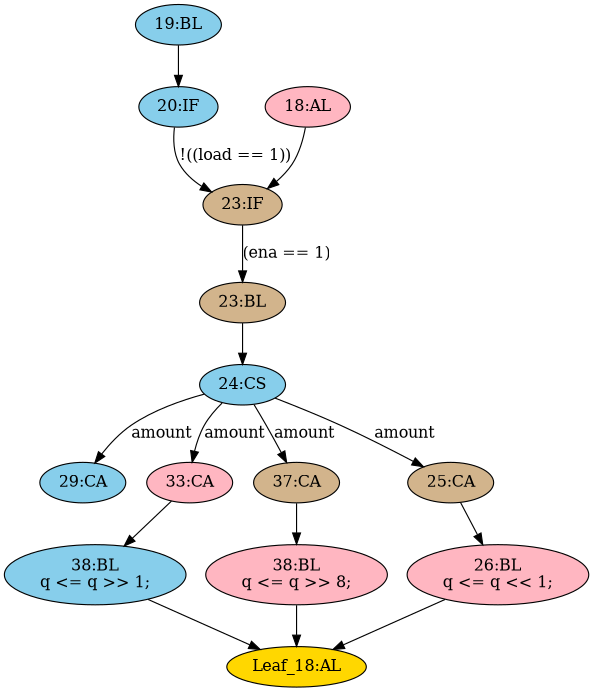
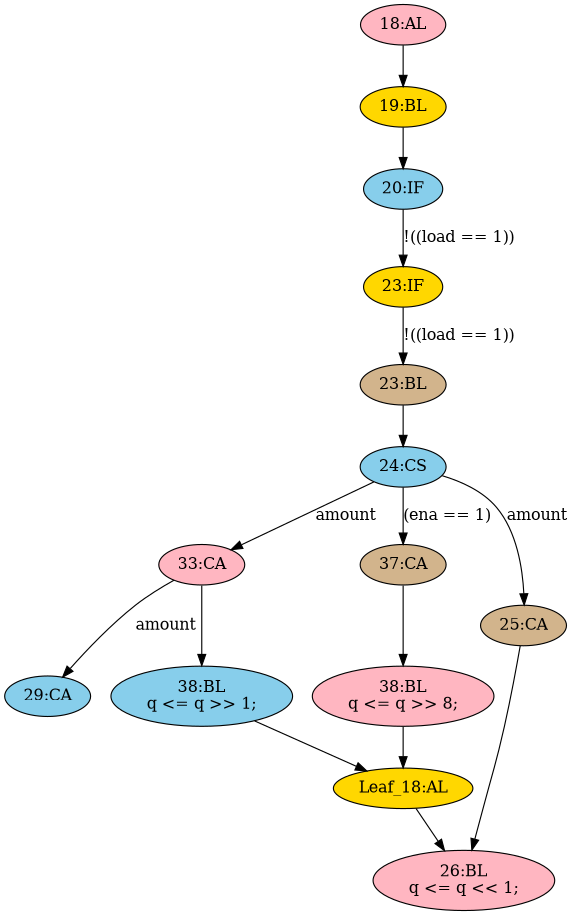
(178, 25) -> (403, 107)
(296, 157) -> (403, 60)
(243, 205) -> (403, 287)
(287, 254) -> (459, 336)
(148, 415) -> (118, 620)
(305, 434) -> (448, 516)
(394, 622) -> (427, 825)
